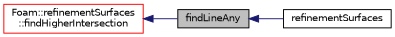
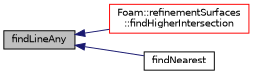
(165, 19) -> (97, 31)
(337, 19) -> (179, 61)
